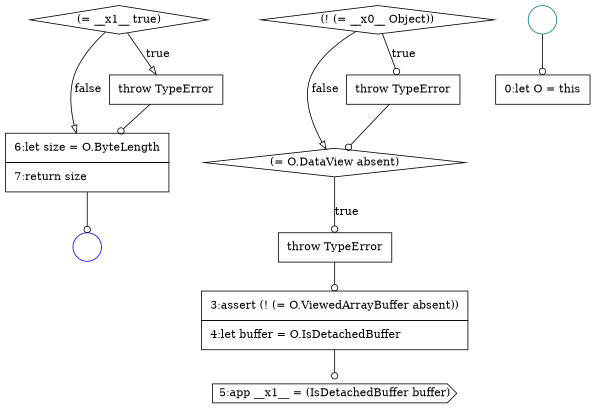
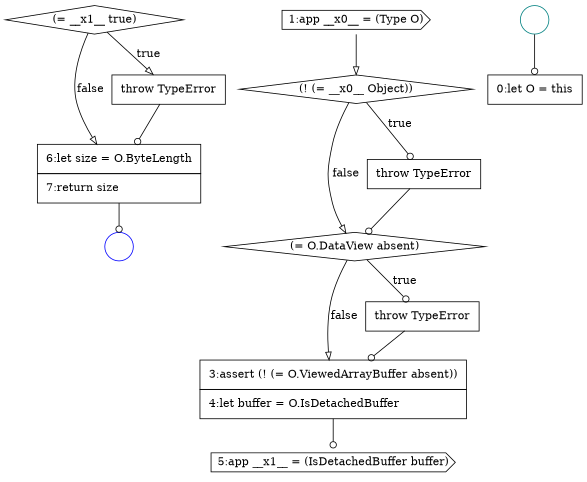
none -> (356, 20)
none -> (330, 305)
